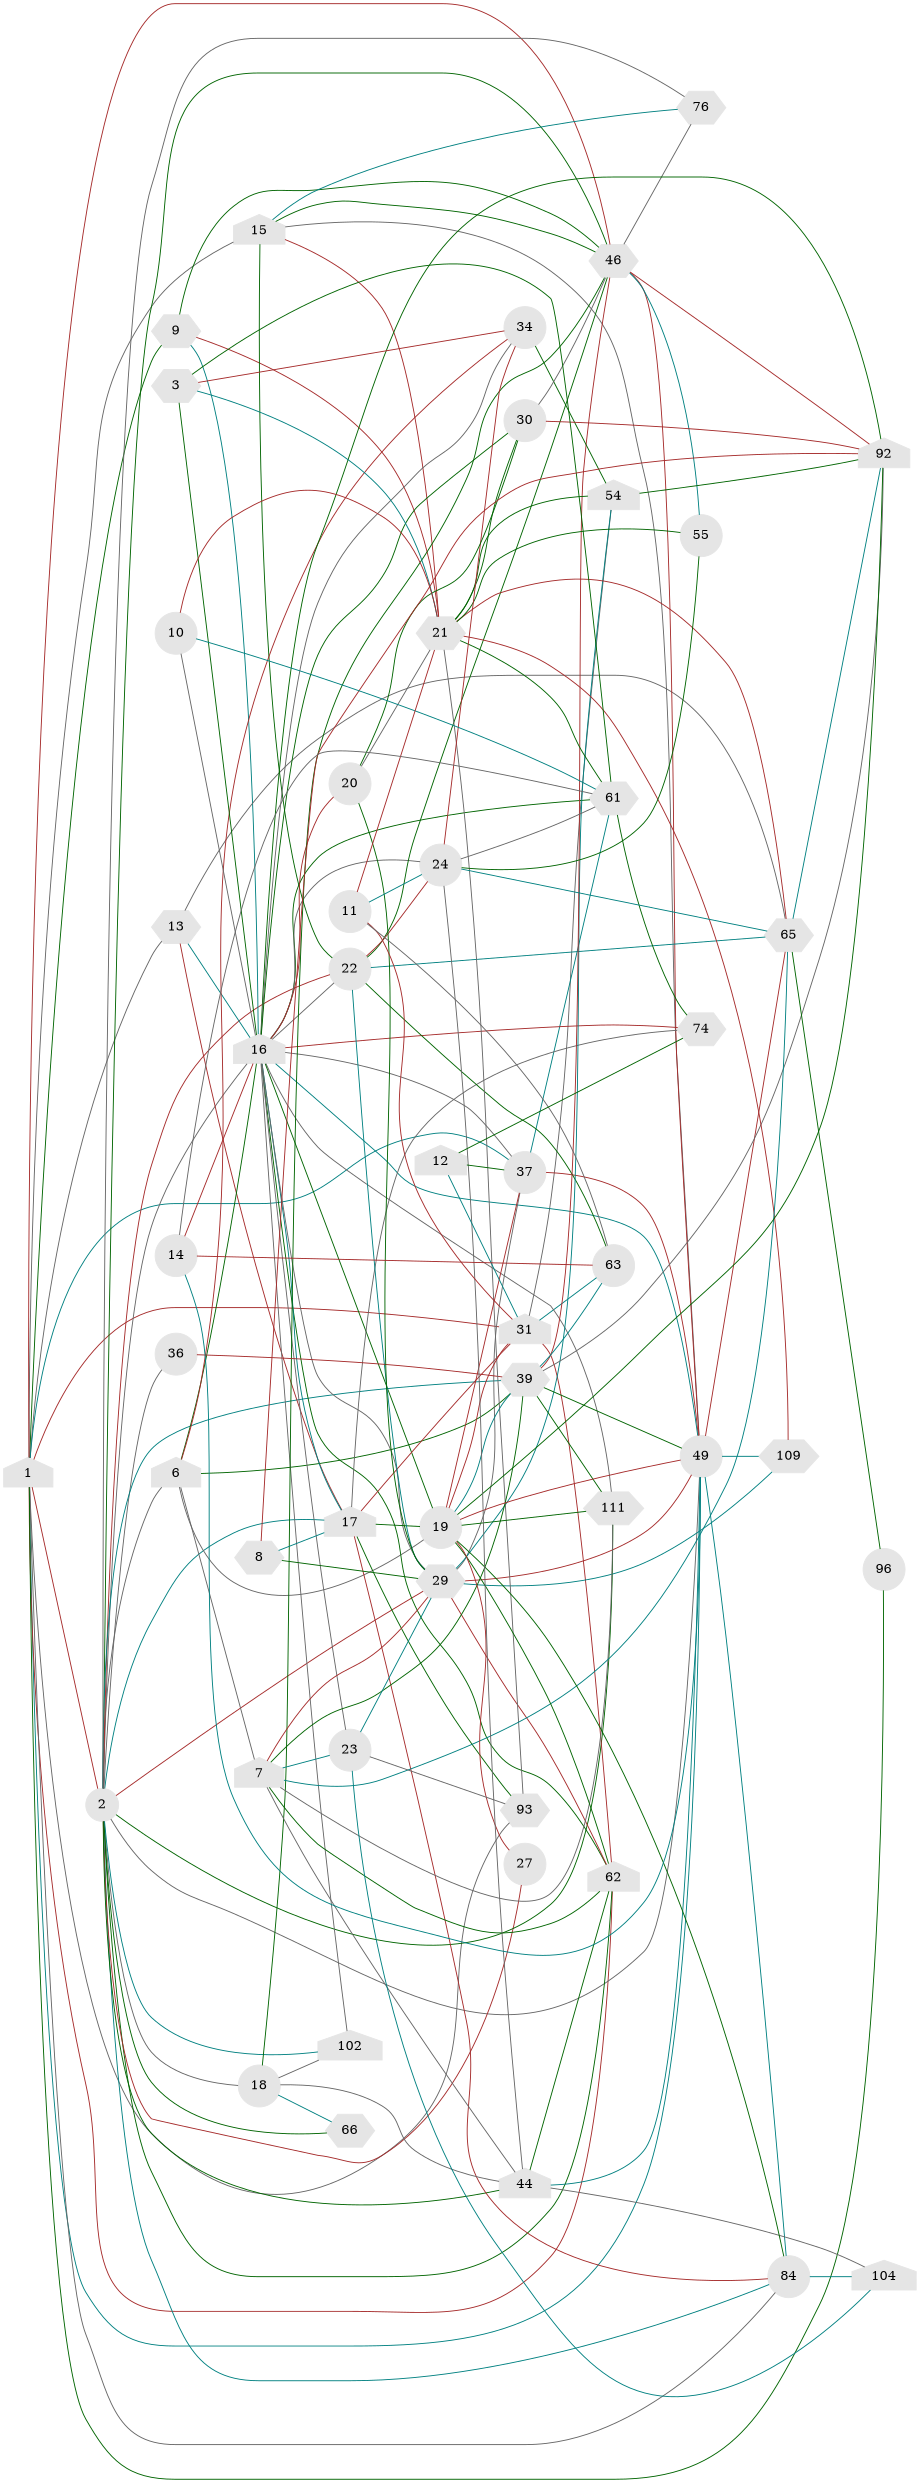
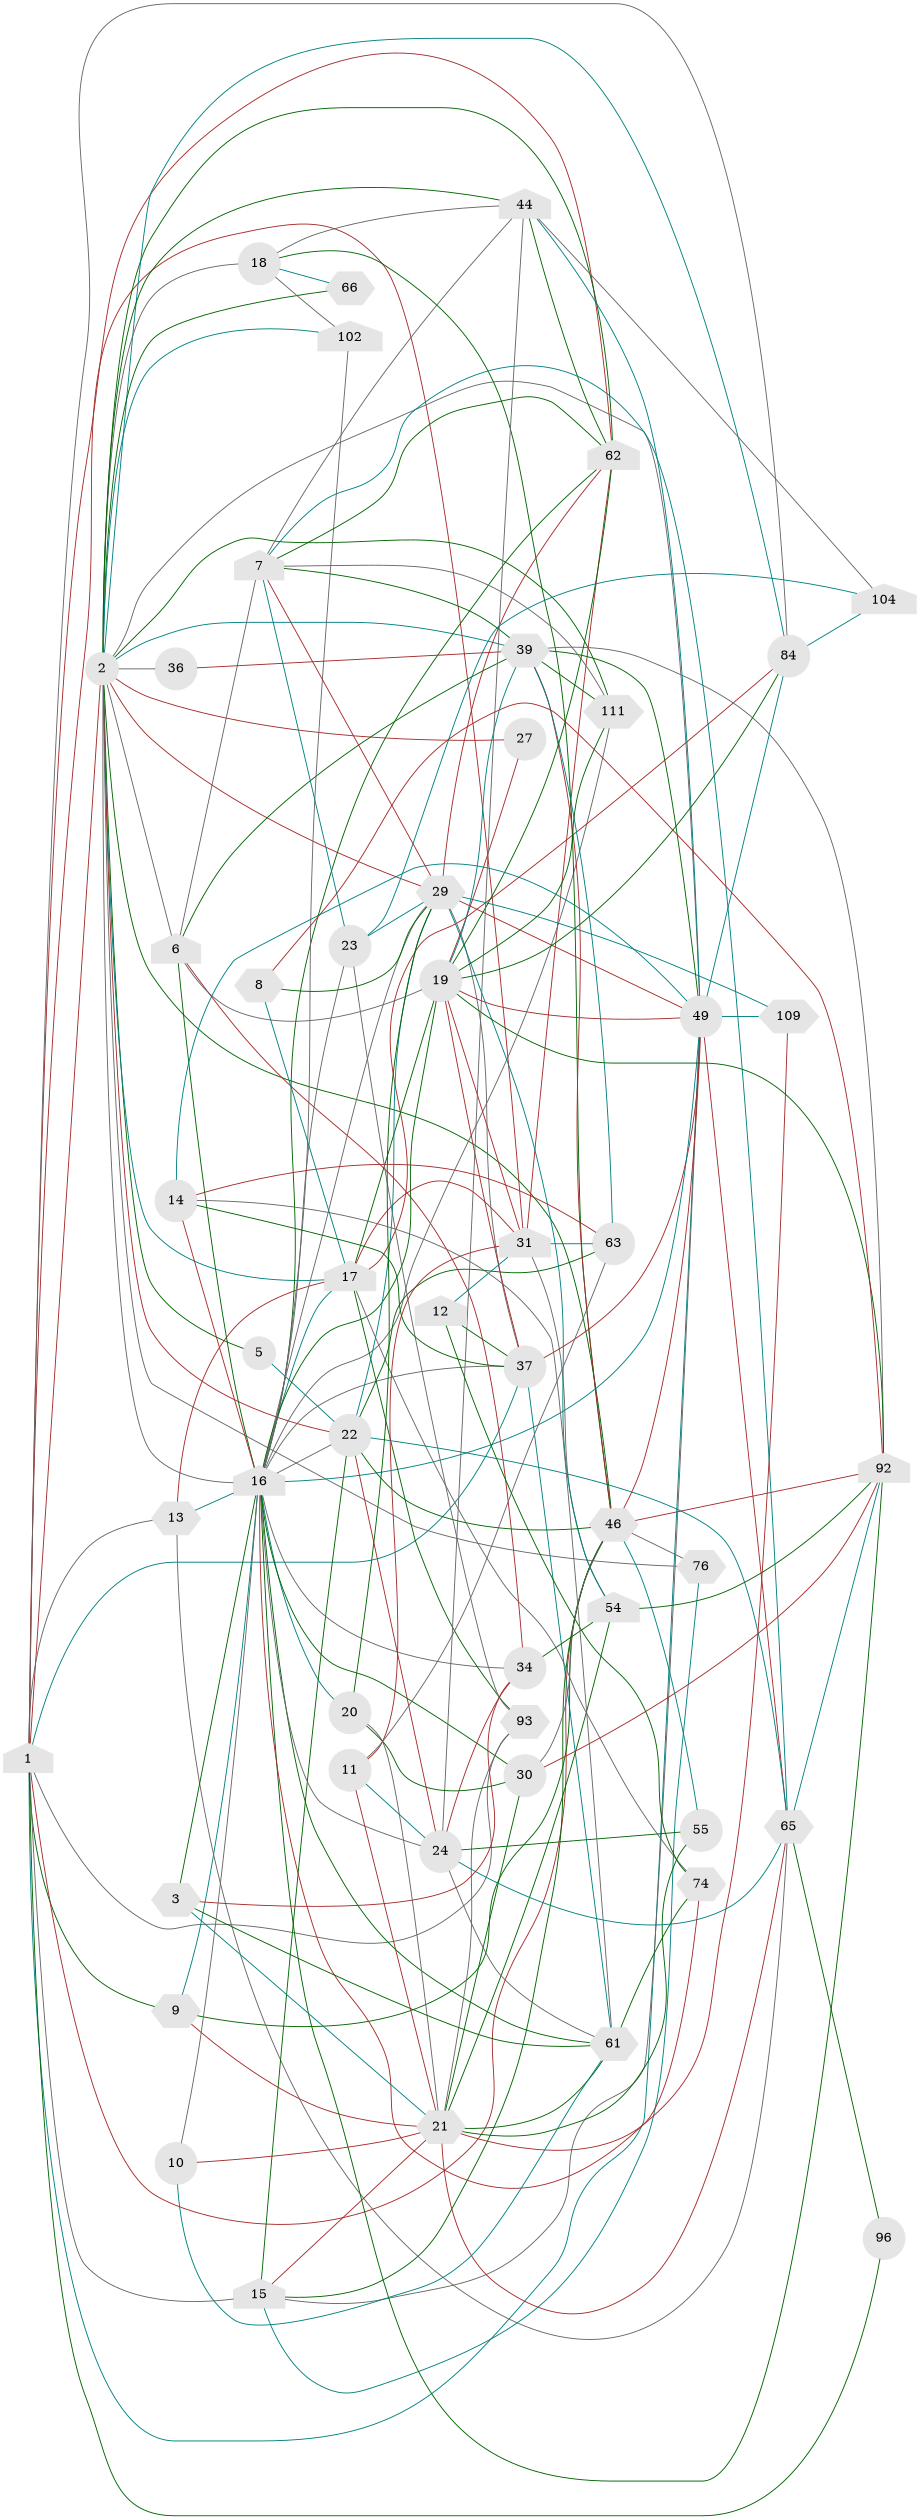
(300, 917) -> (294, 1628)
none -> (372, 1249)
none -> (259, 1353)
